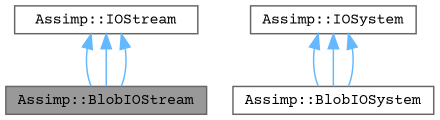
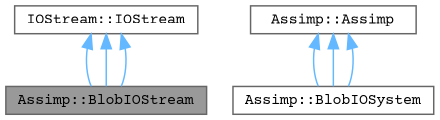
(106, 20) -> (106, 20)
(333, 20) -> (333, 20)
